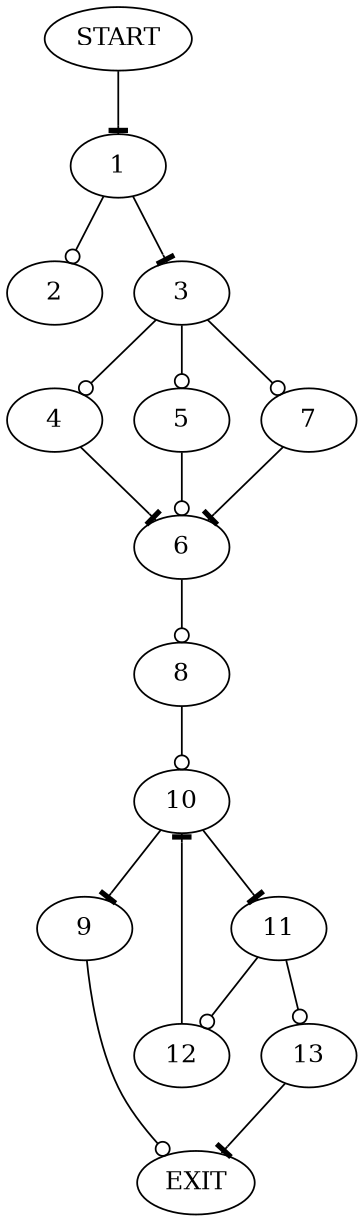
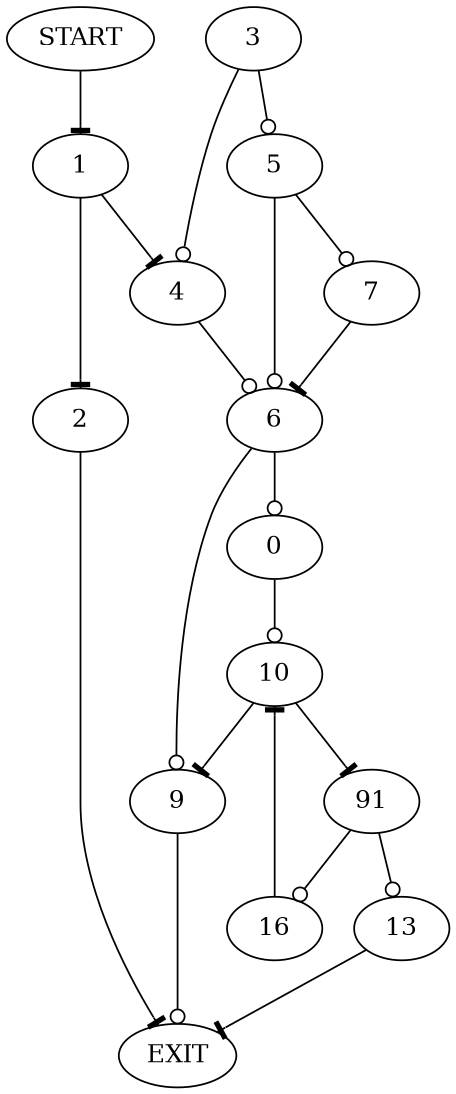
(90, 223) -> (80, 289)
(148, 225) -> (126, 226)
(240, 351) -> (319, 224)
(115, 480) -> (222, 351)
none -> (190, 595)
(182, 674) -> (275, 547)
none -> (80, 742)
(279, 929) -> (372, 801)
(182, 1056) -> (275, 929)
